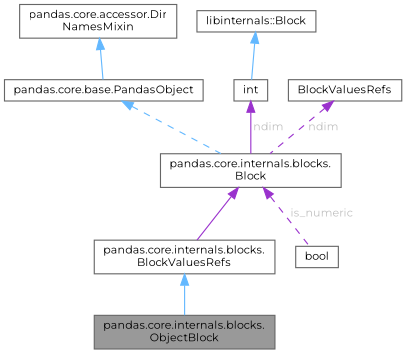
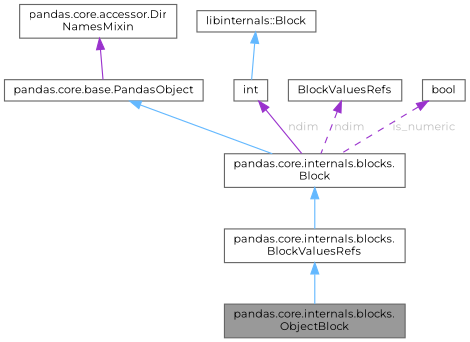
(102, 65) -> (102, 65)
(176, 130) -> (206, 129)
(214, 218) -> (315, 214)
(290, 221) -> (380, 130)
